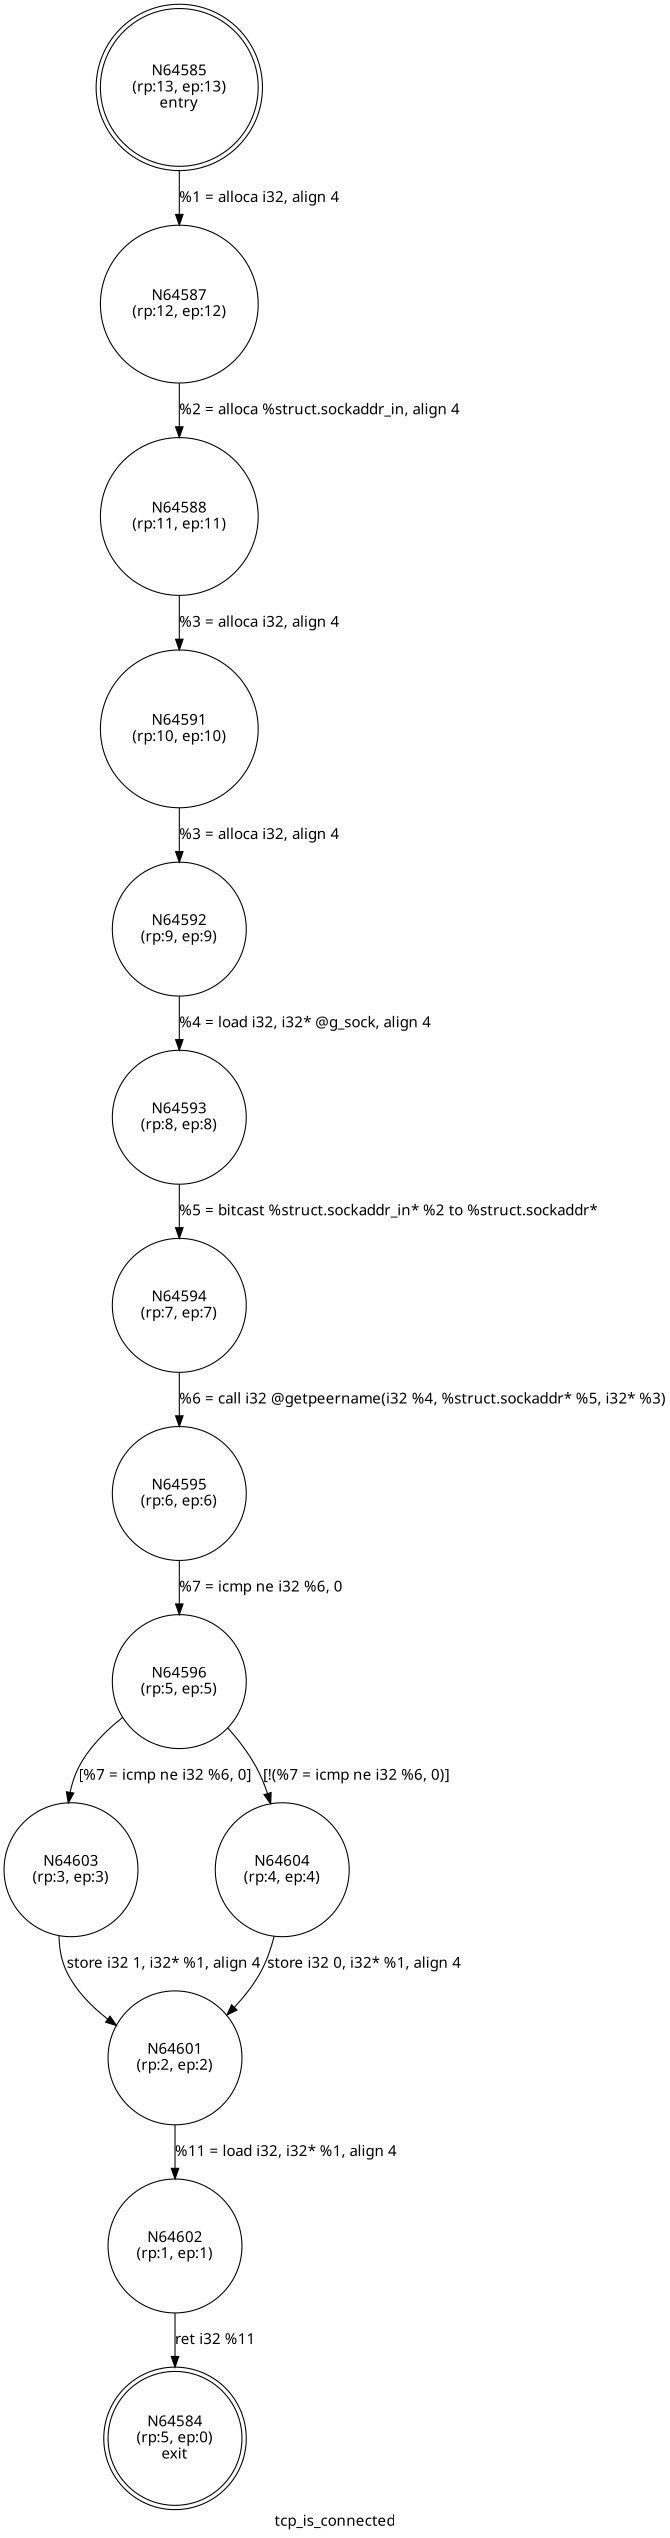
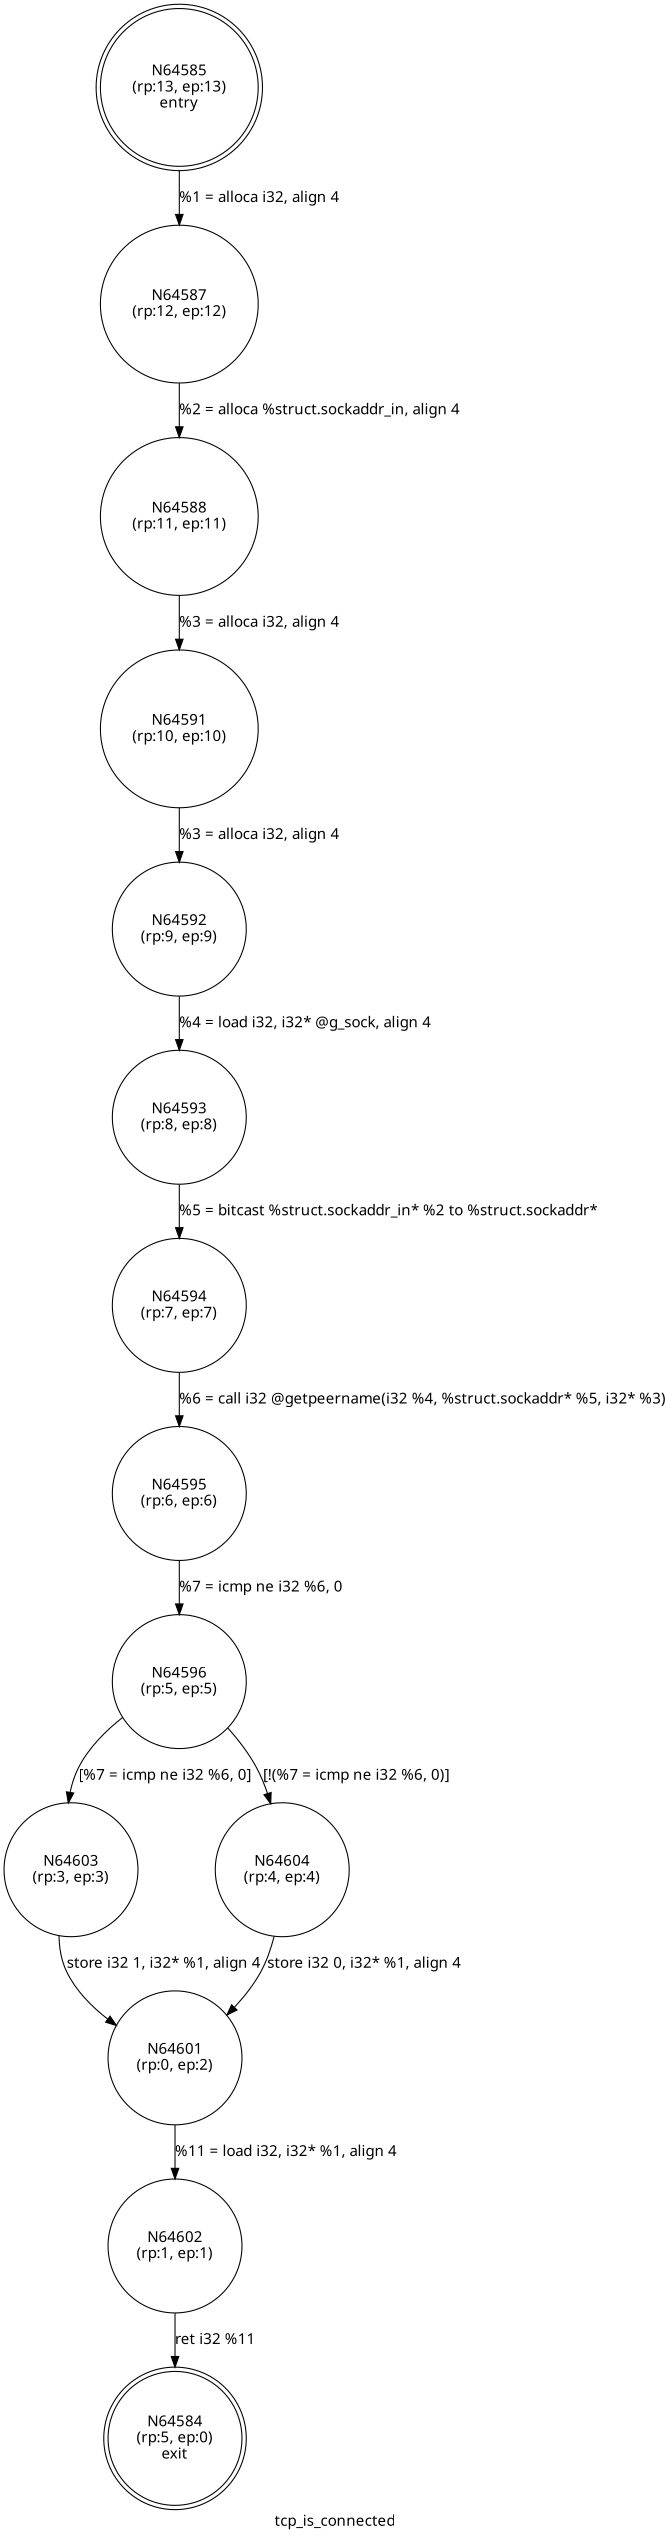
(175, 2058) -> (175, 2058)
